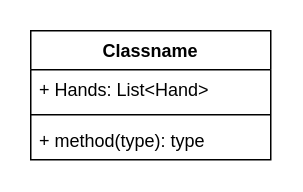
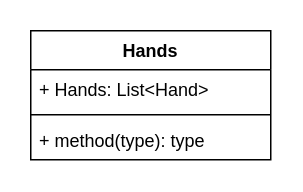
(151, 52) -> (151, 52)
